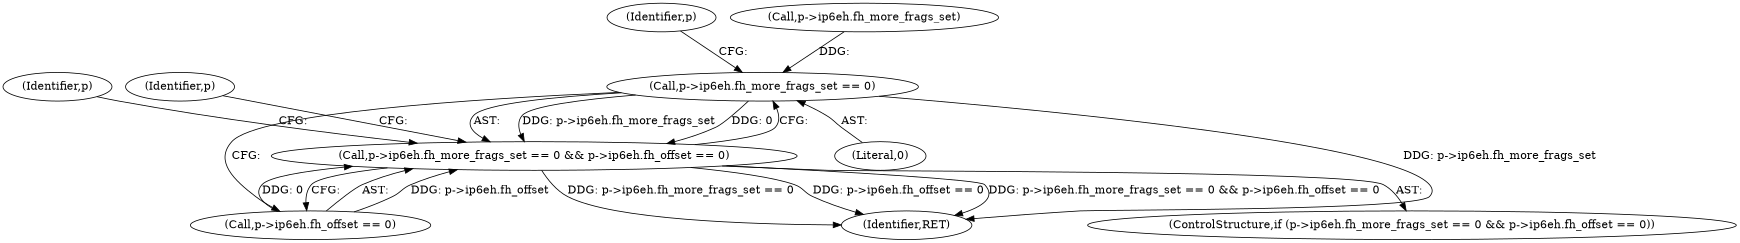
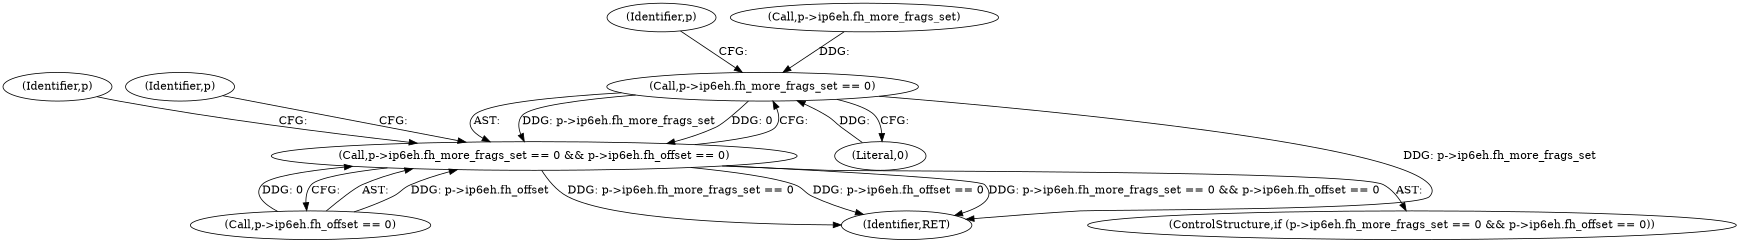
(379, 109) -> (866, 109)
(856, 121) -> (856, 121)
